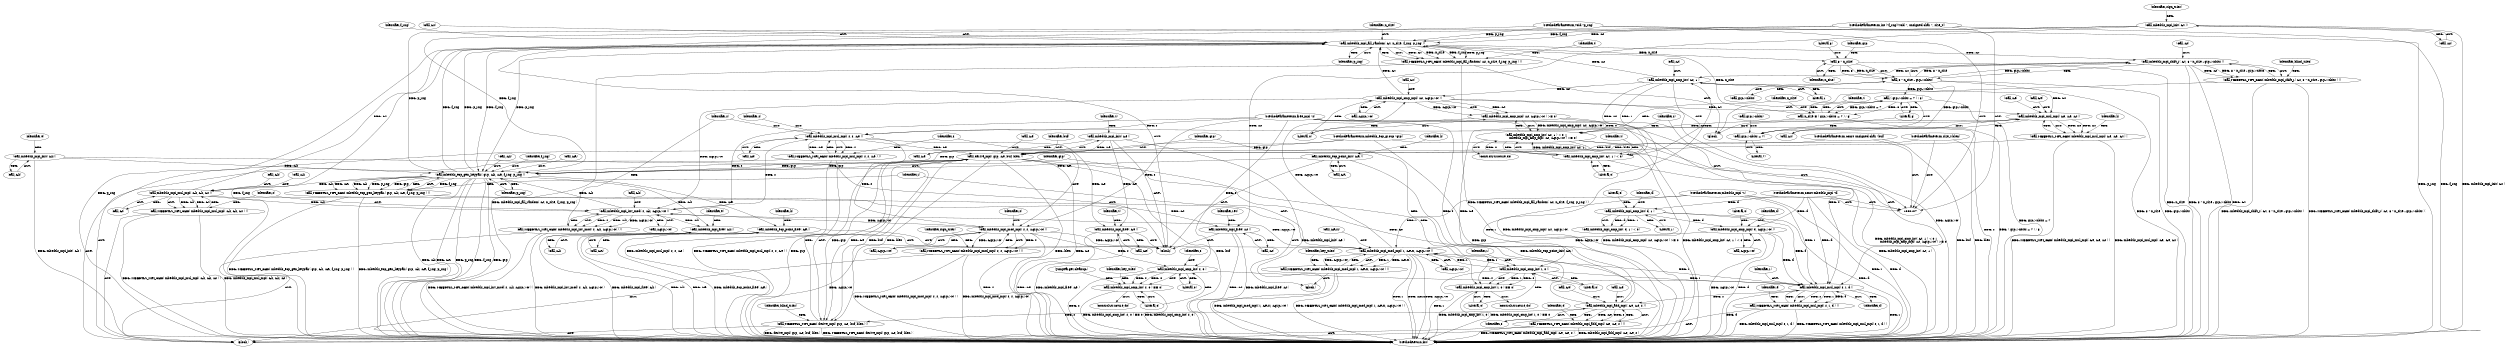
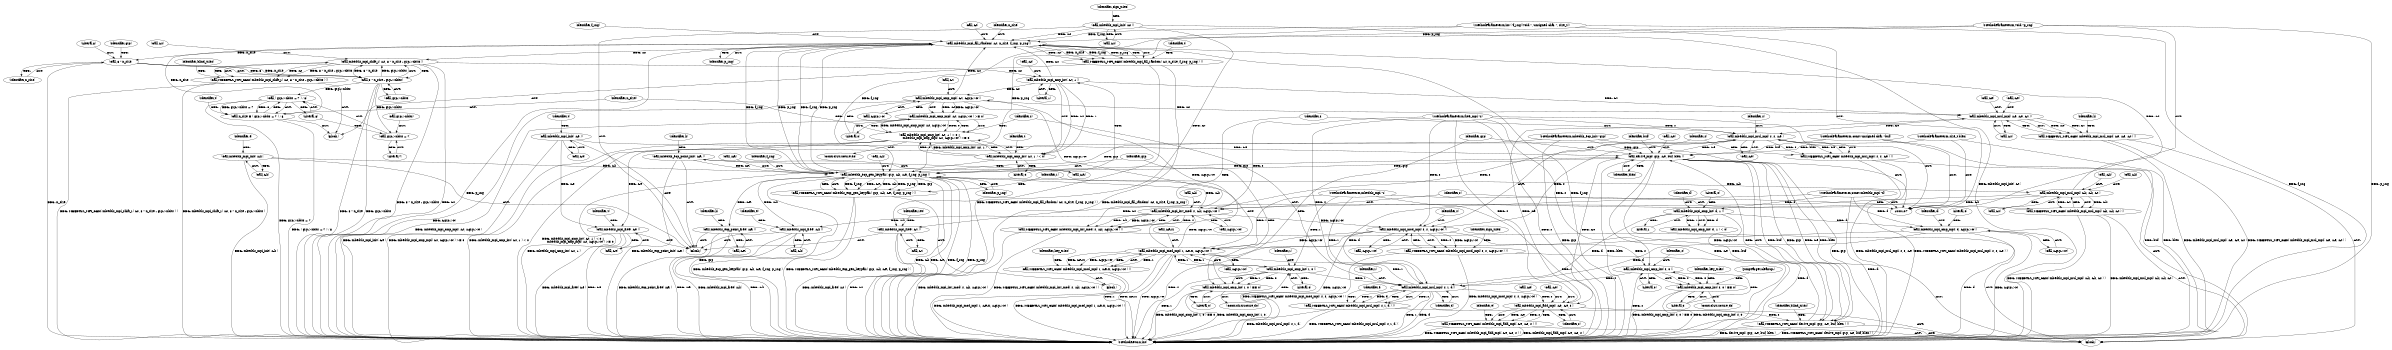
(1368, 137) -> (1573, 137)
none -> (1625, 175)
